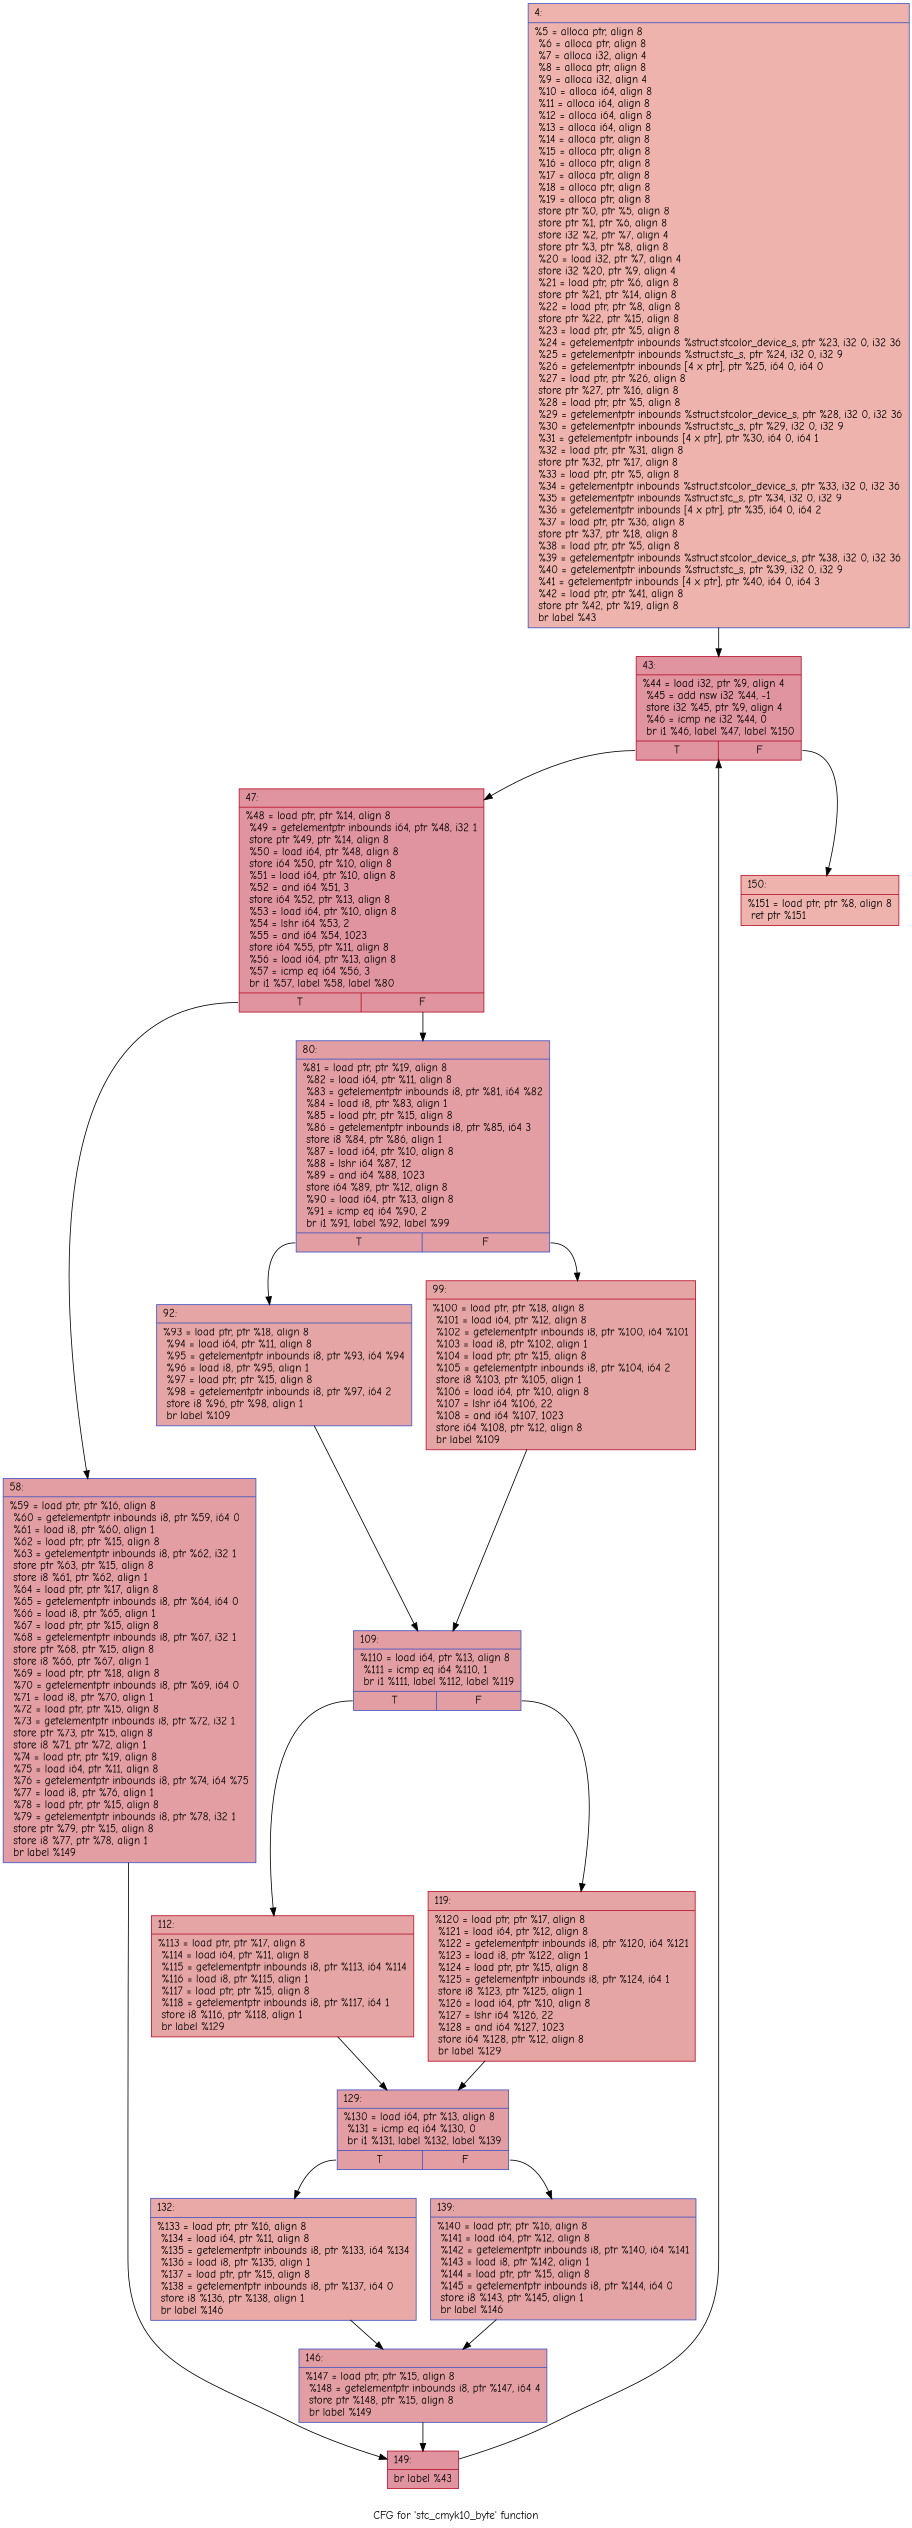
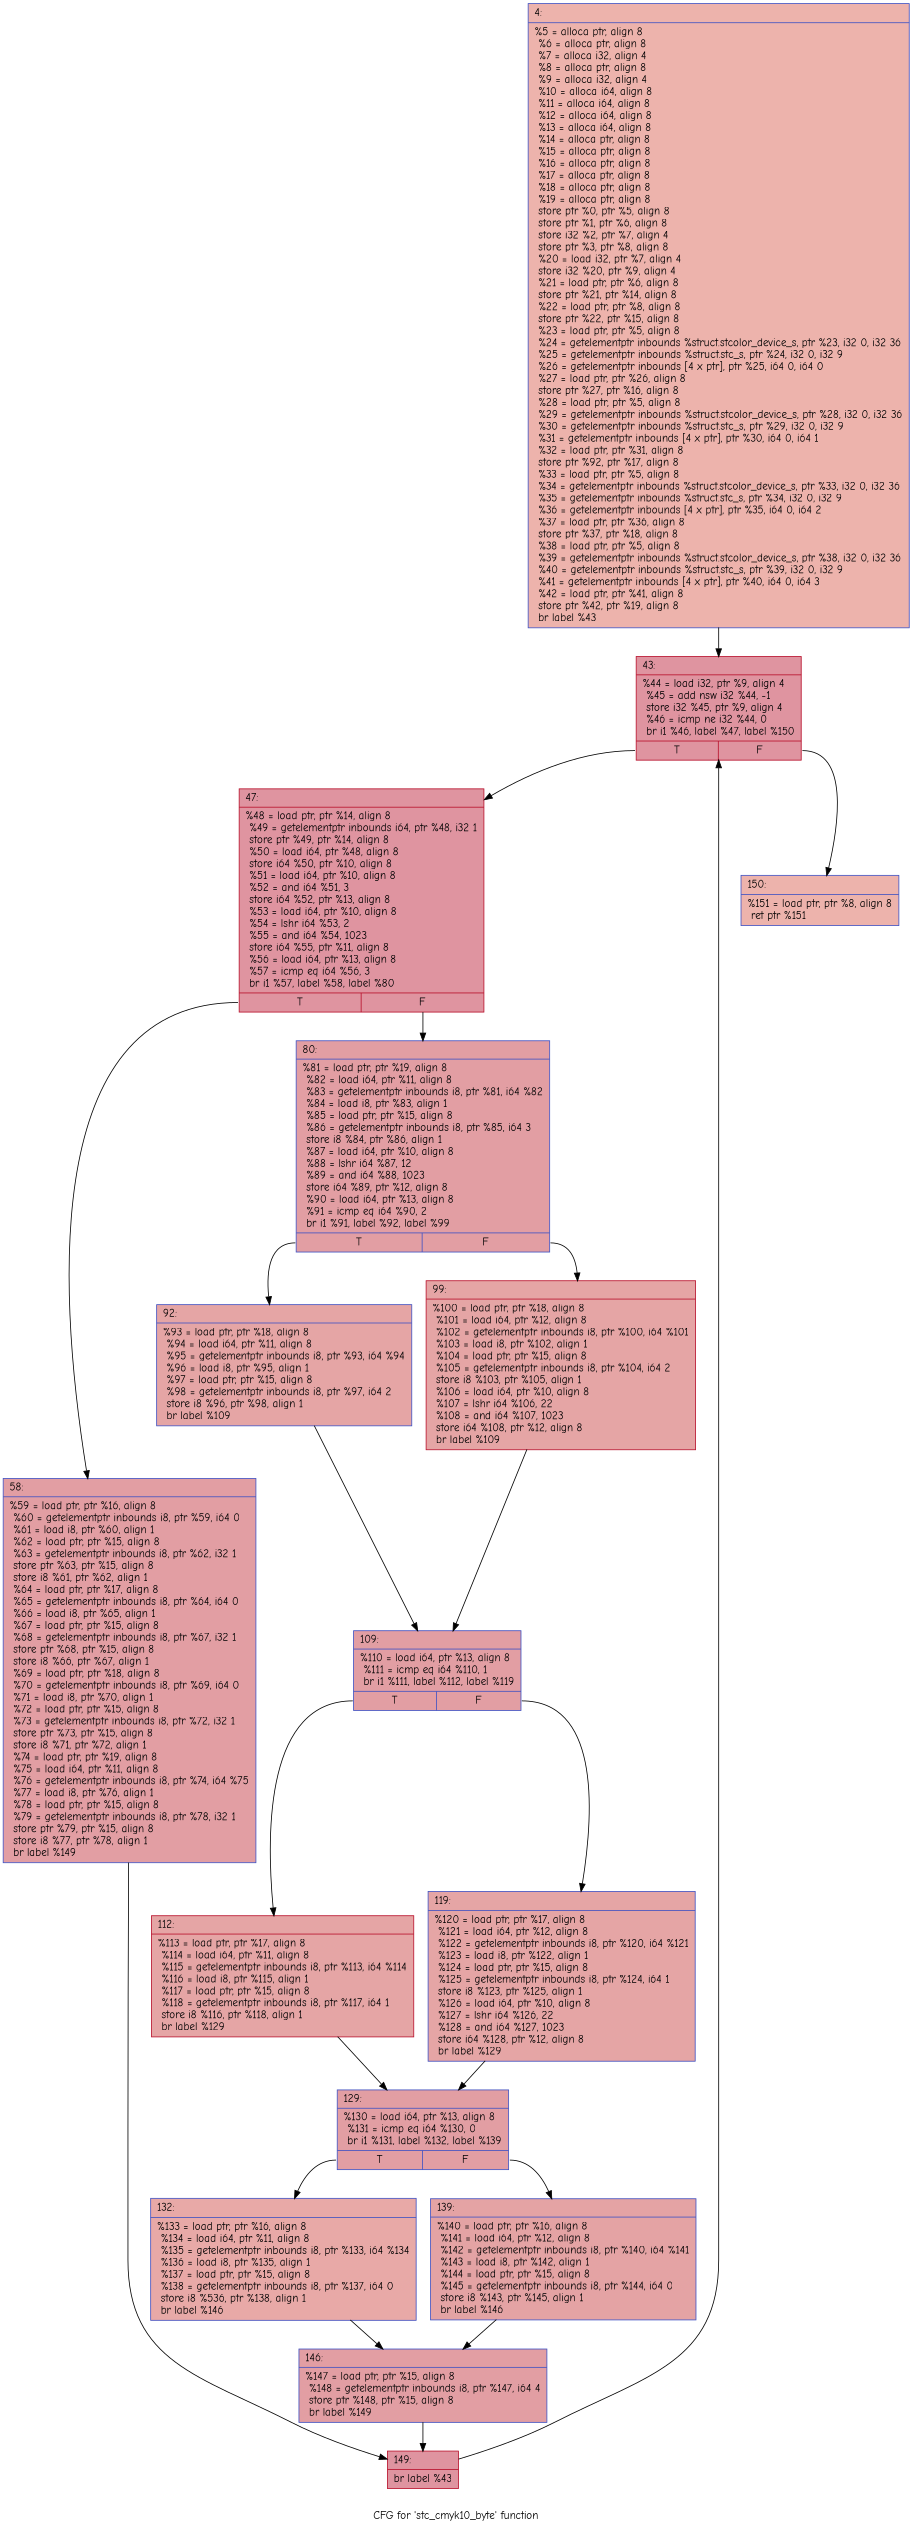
(607, 462) -> (607, 462)
(820, 900) -> (820, 900)
(562, 1976) -> (562, 1976)
(231, 2298) -> (232, 2298)
